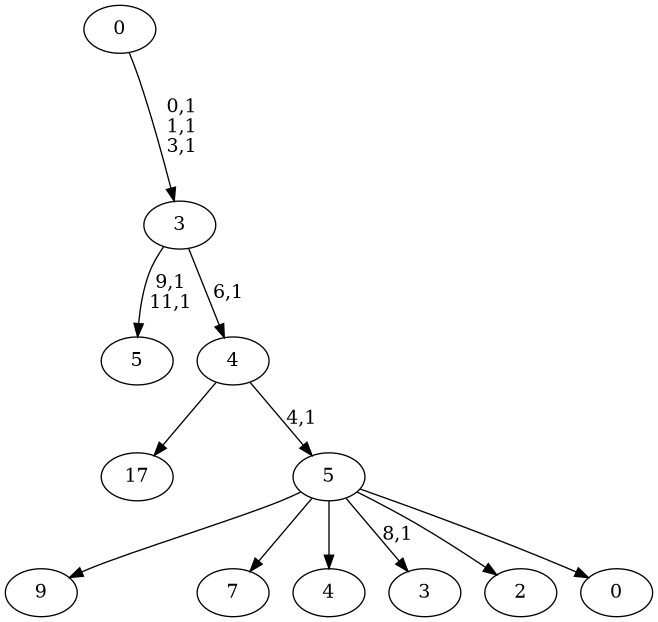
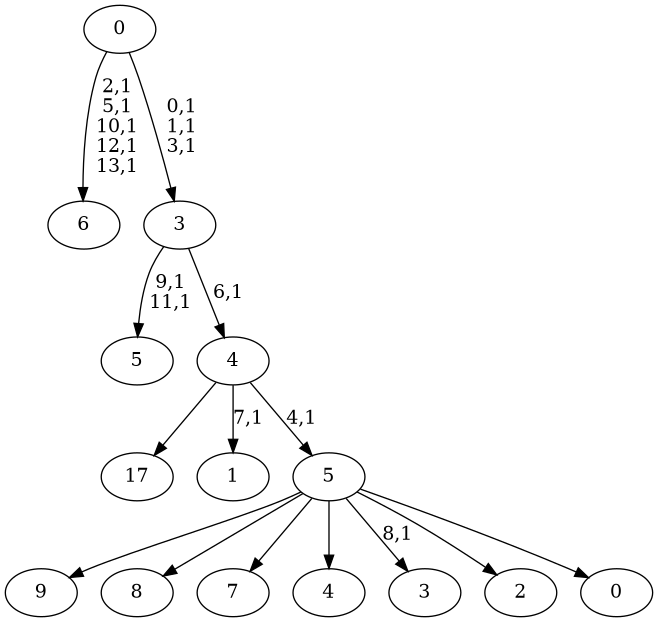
none -> (84, 225)
none -> (233, 477)
none -> (137, 593)
